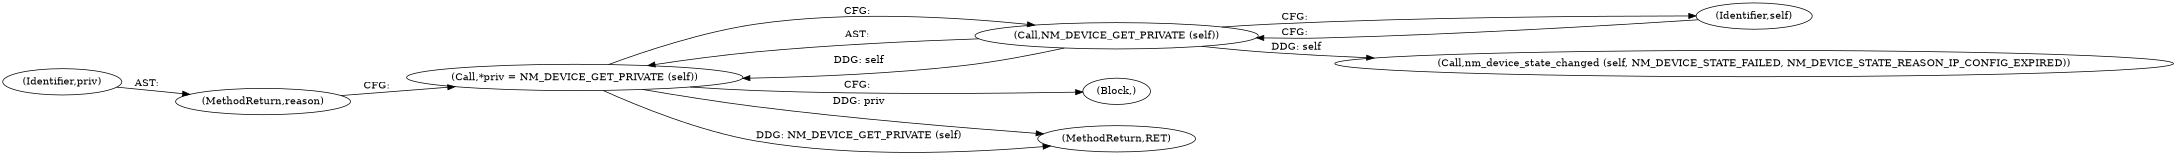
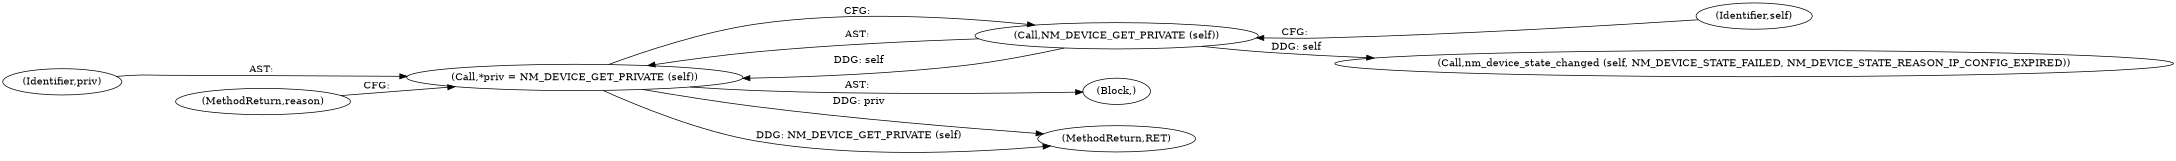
(1455, 18) -> none
(859, 85) -> (859, 85)
(150, 90) -> (258, 76)
